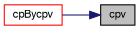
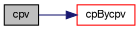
(76, 15) -> (53, 15)
